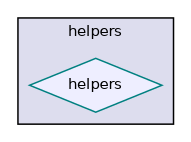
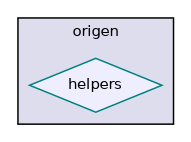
(96, 32) -> (96, 32)
